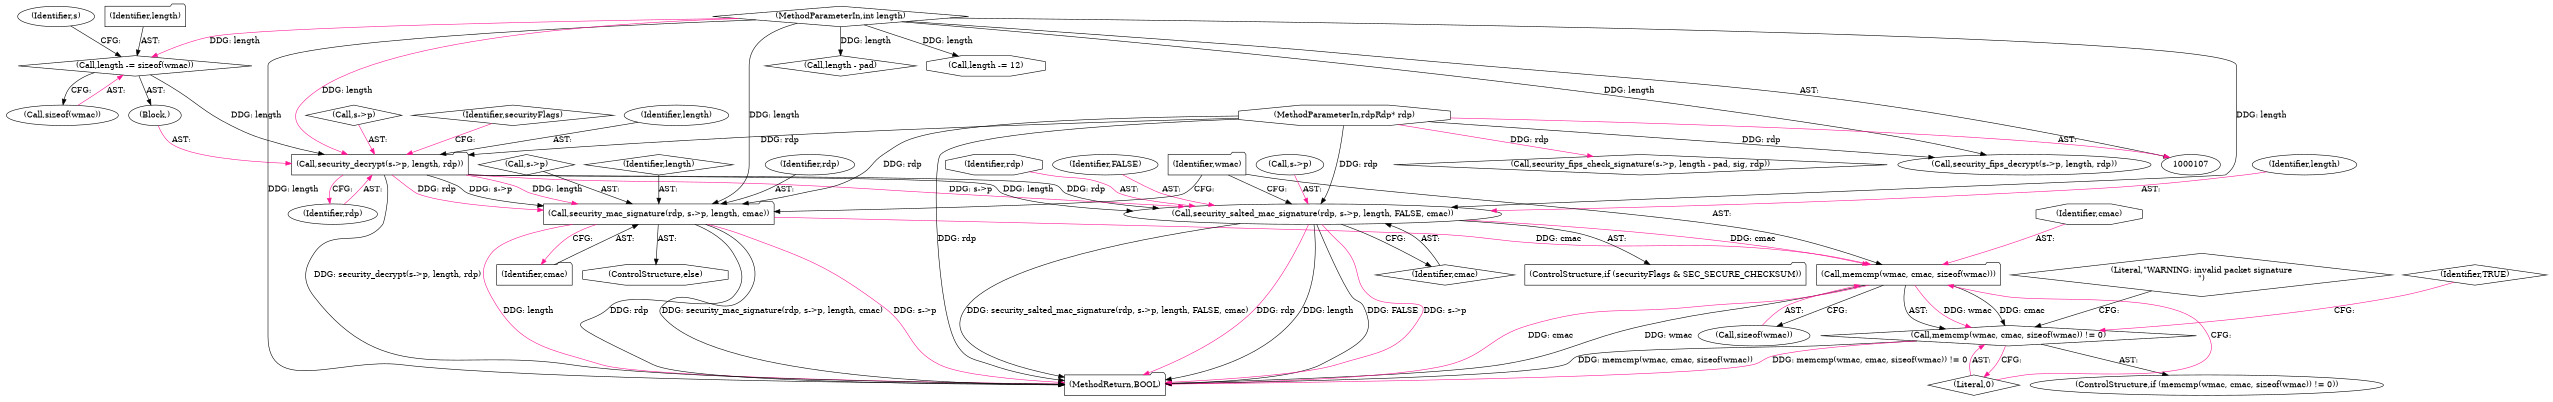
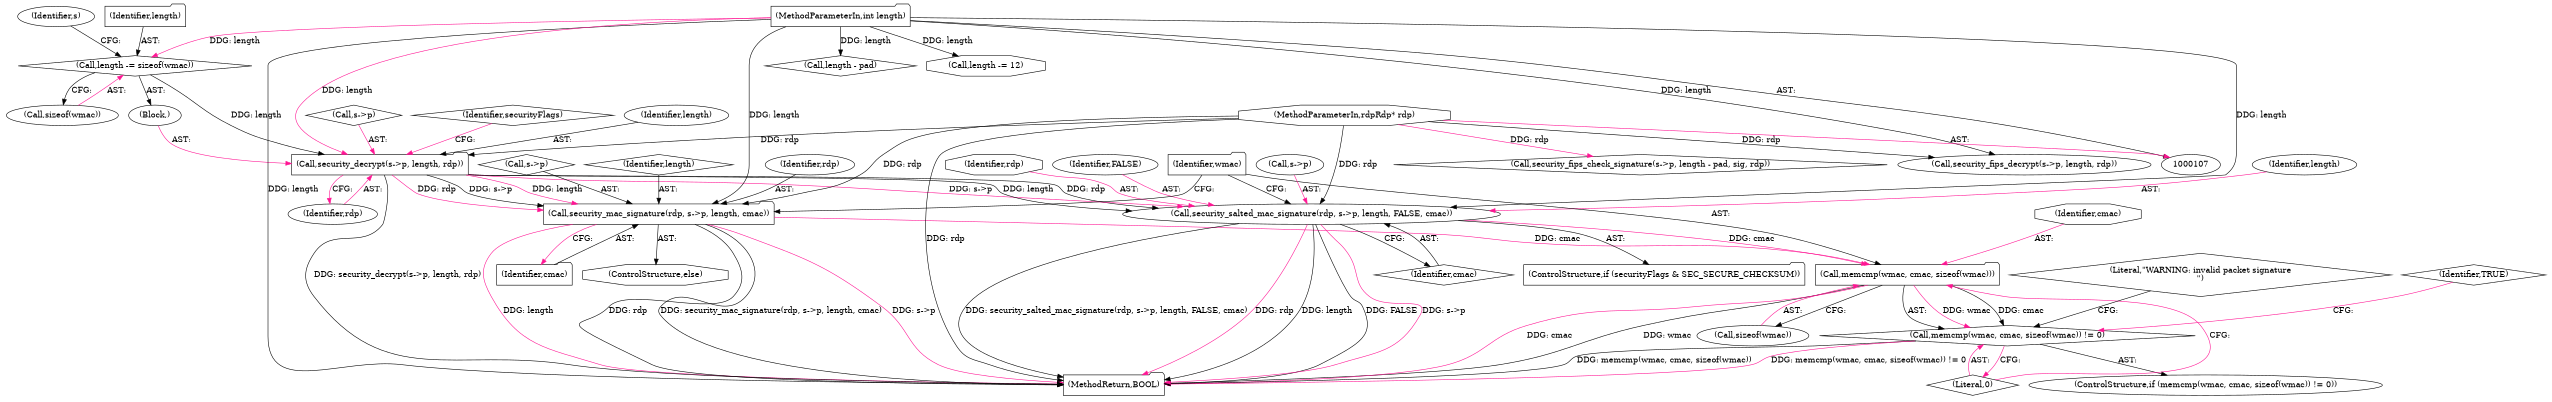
(841, 16) -> (841, 16)
